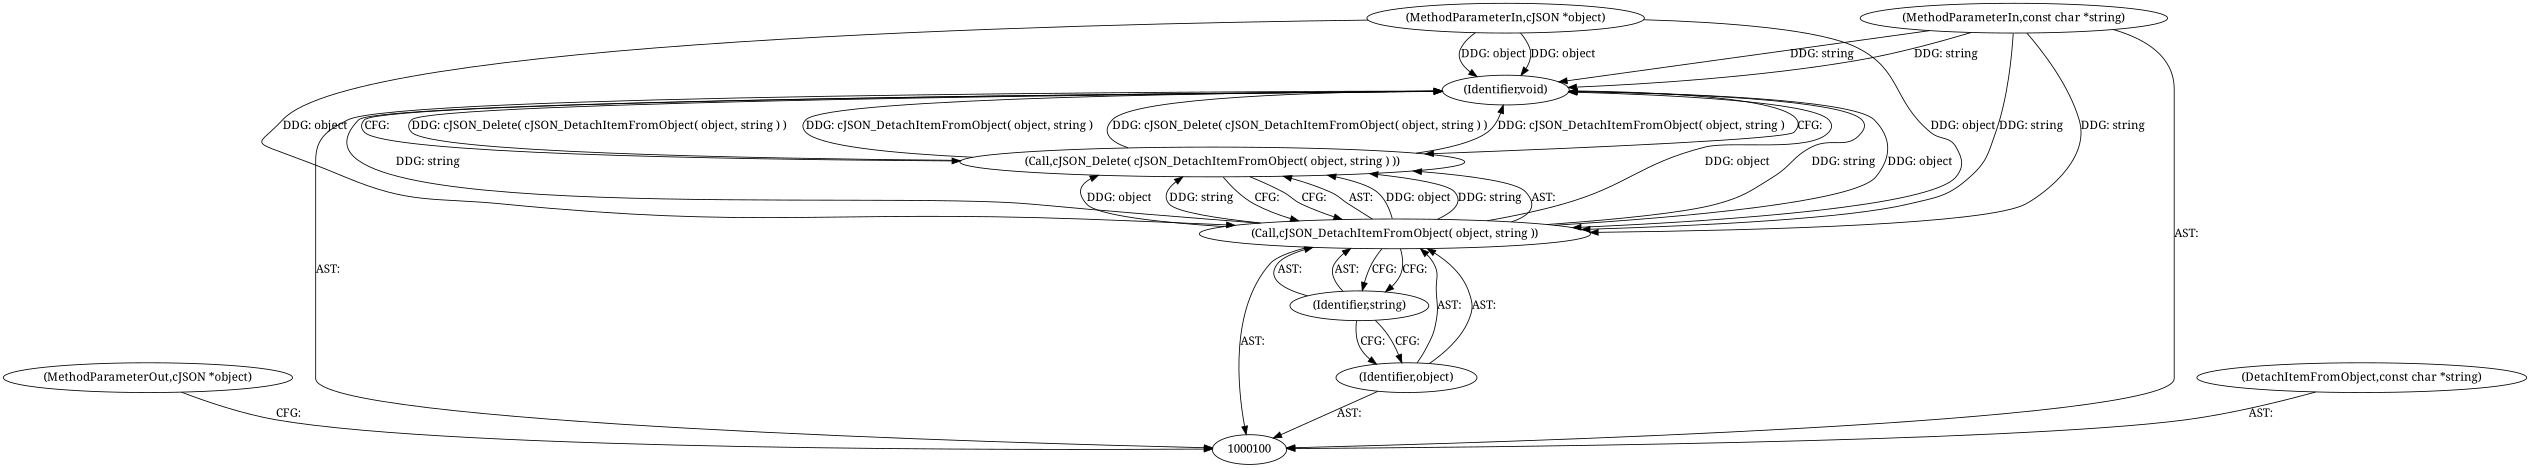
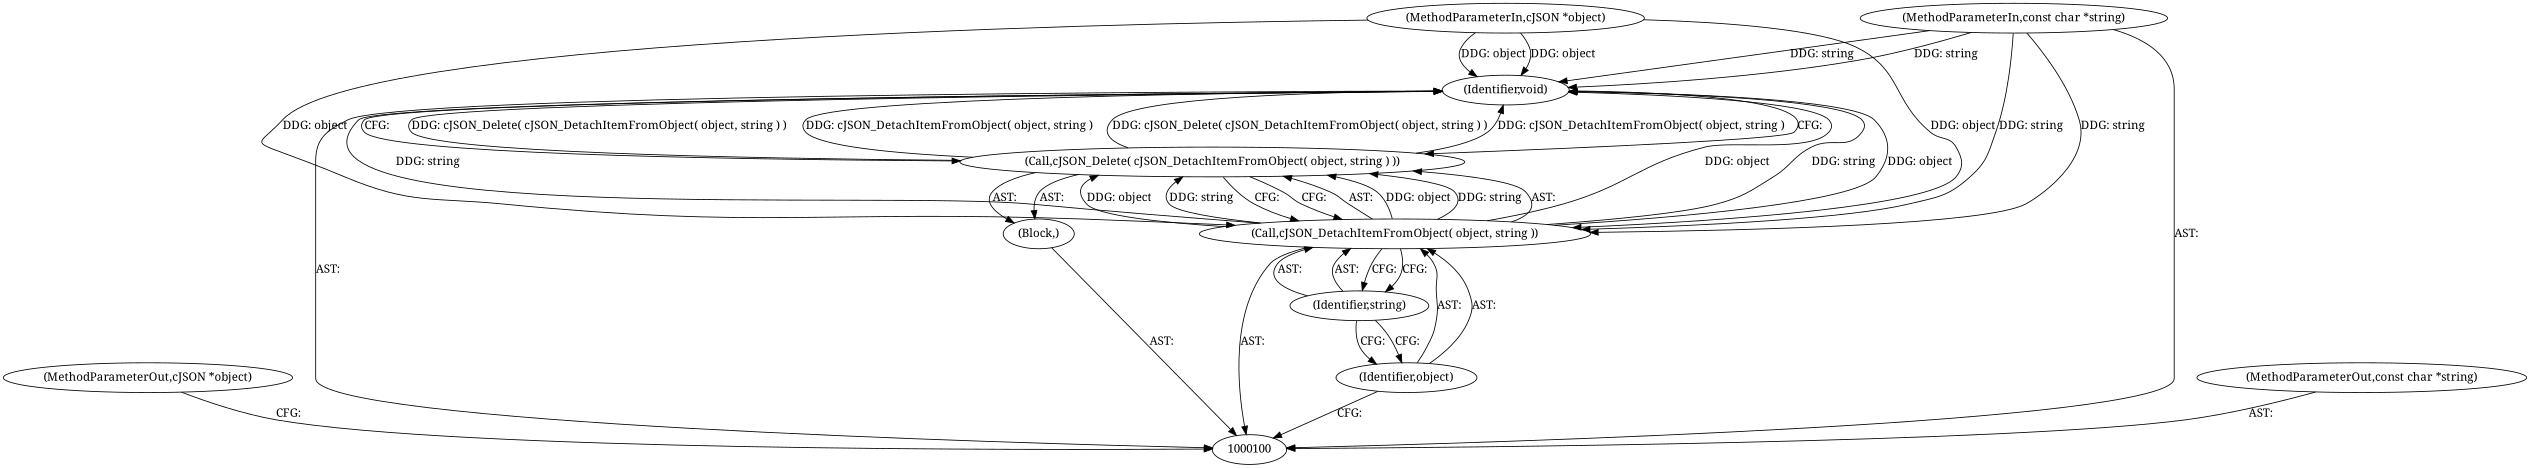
none -> (1039, 234)
(2362, 378) -> (2362, 378)
(1351, 414) -> (1351, 414)
